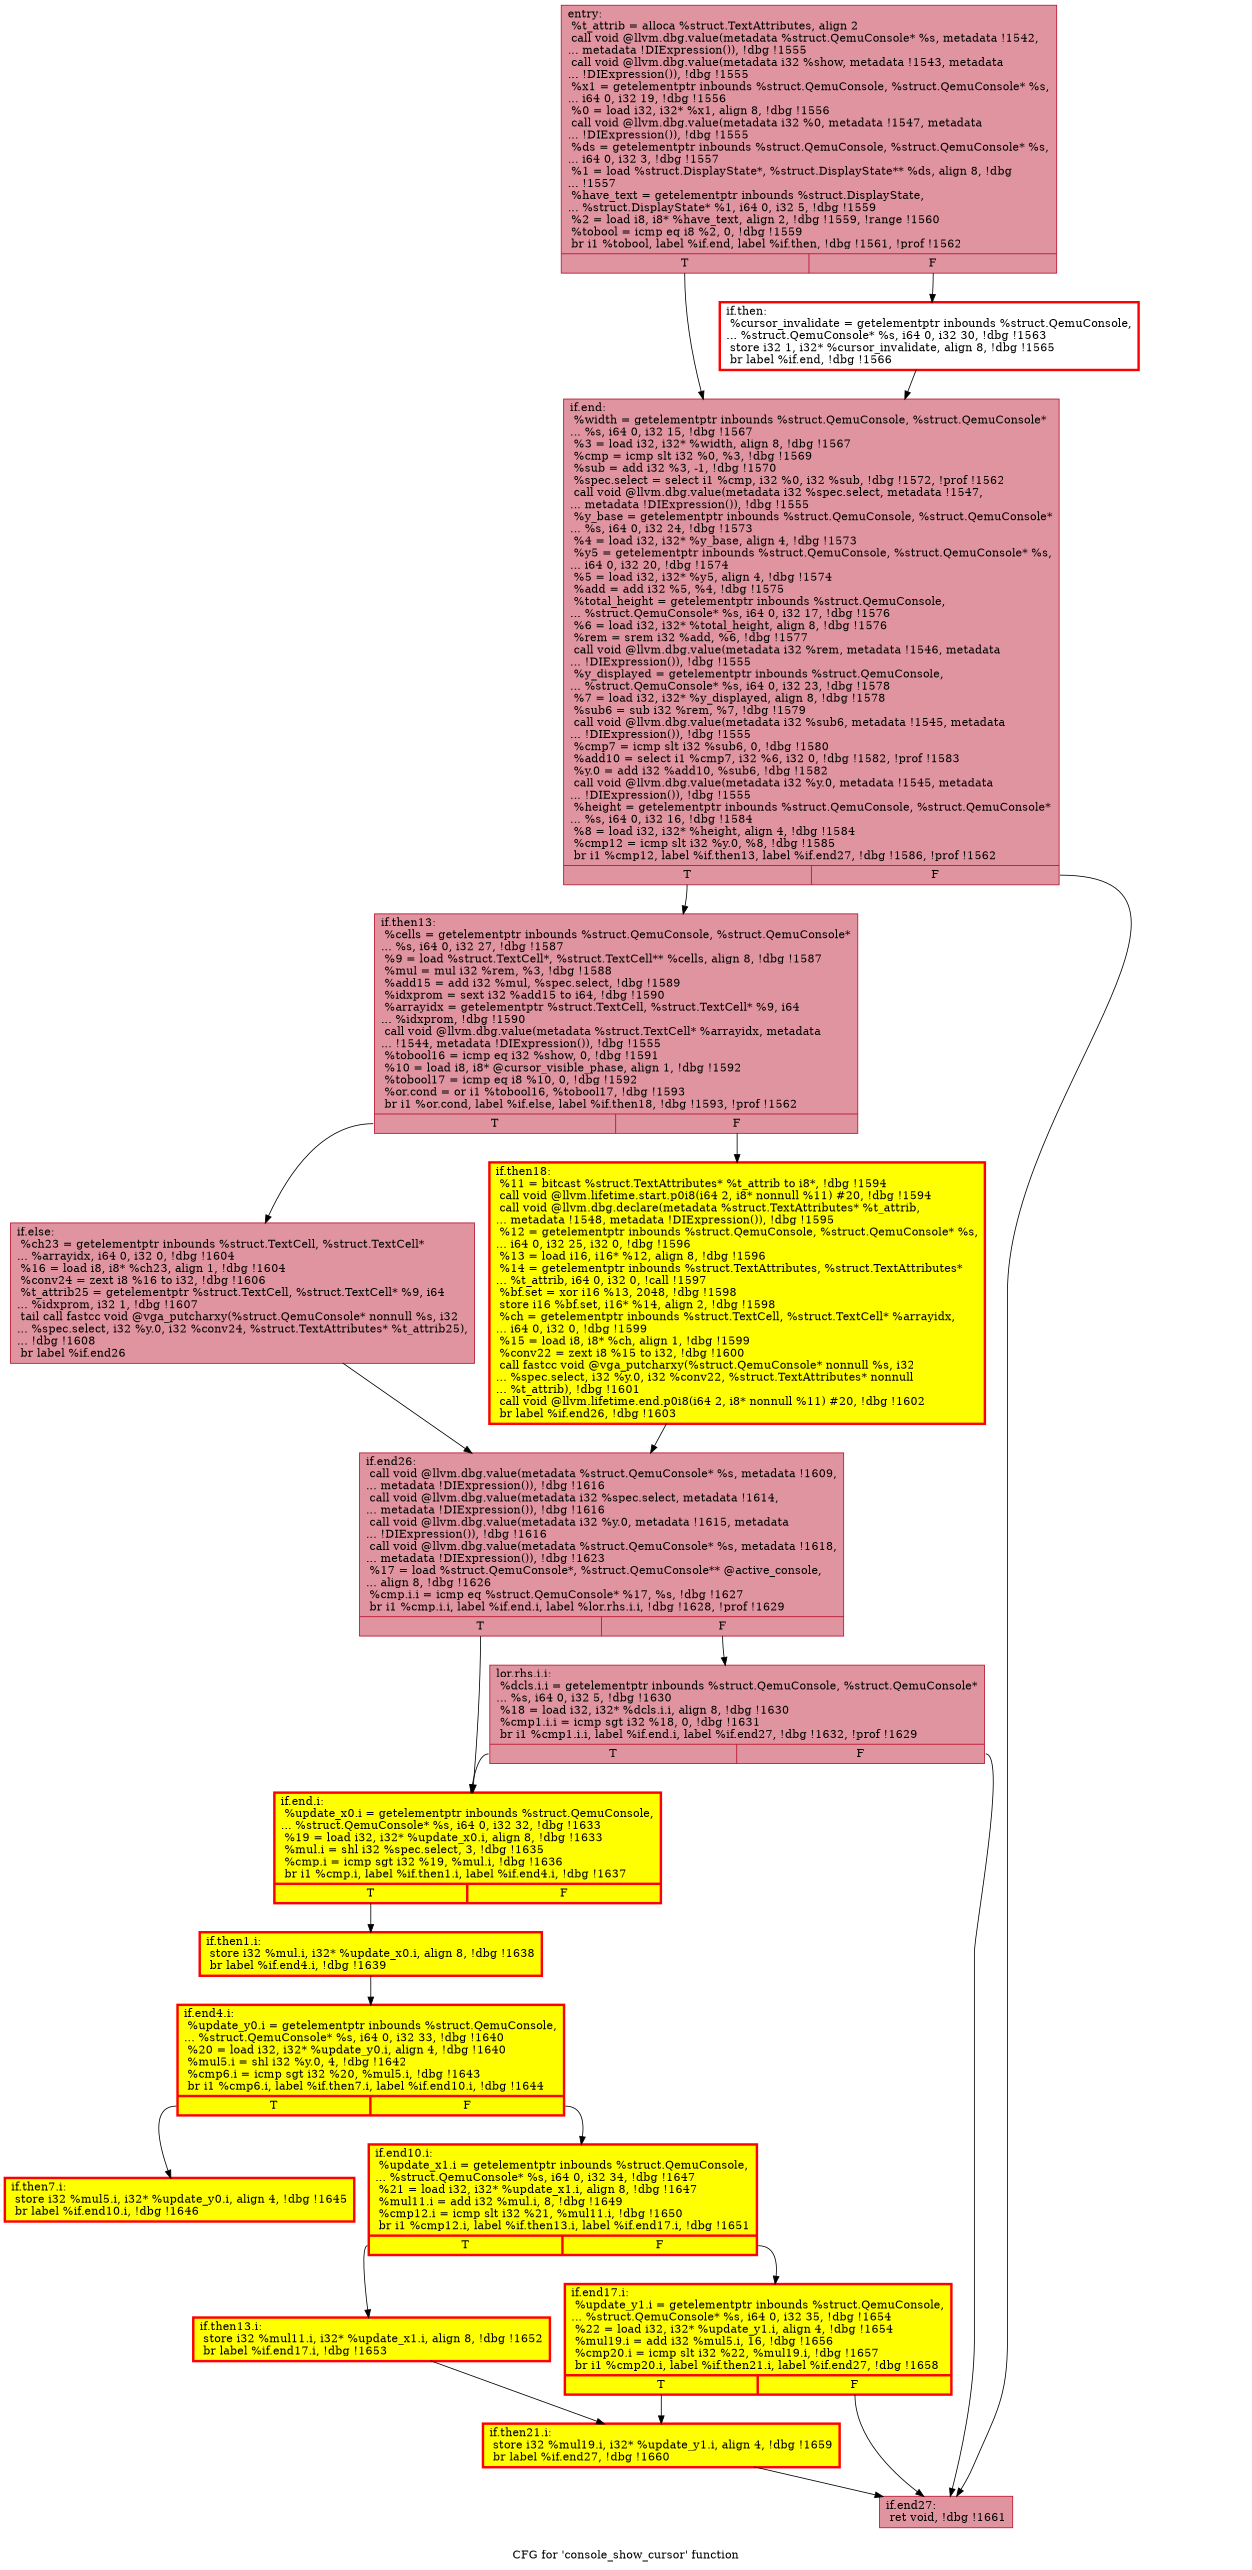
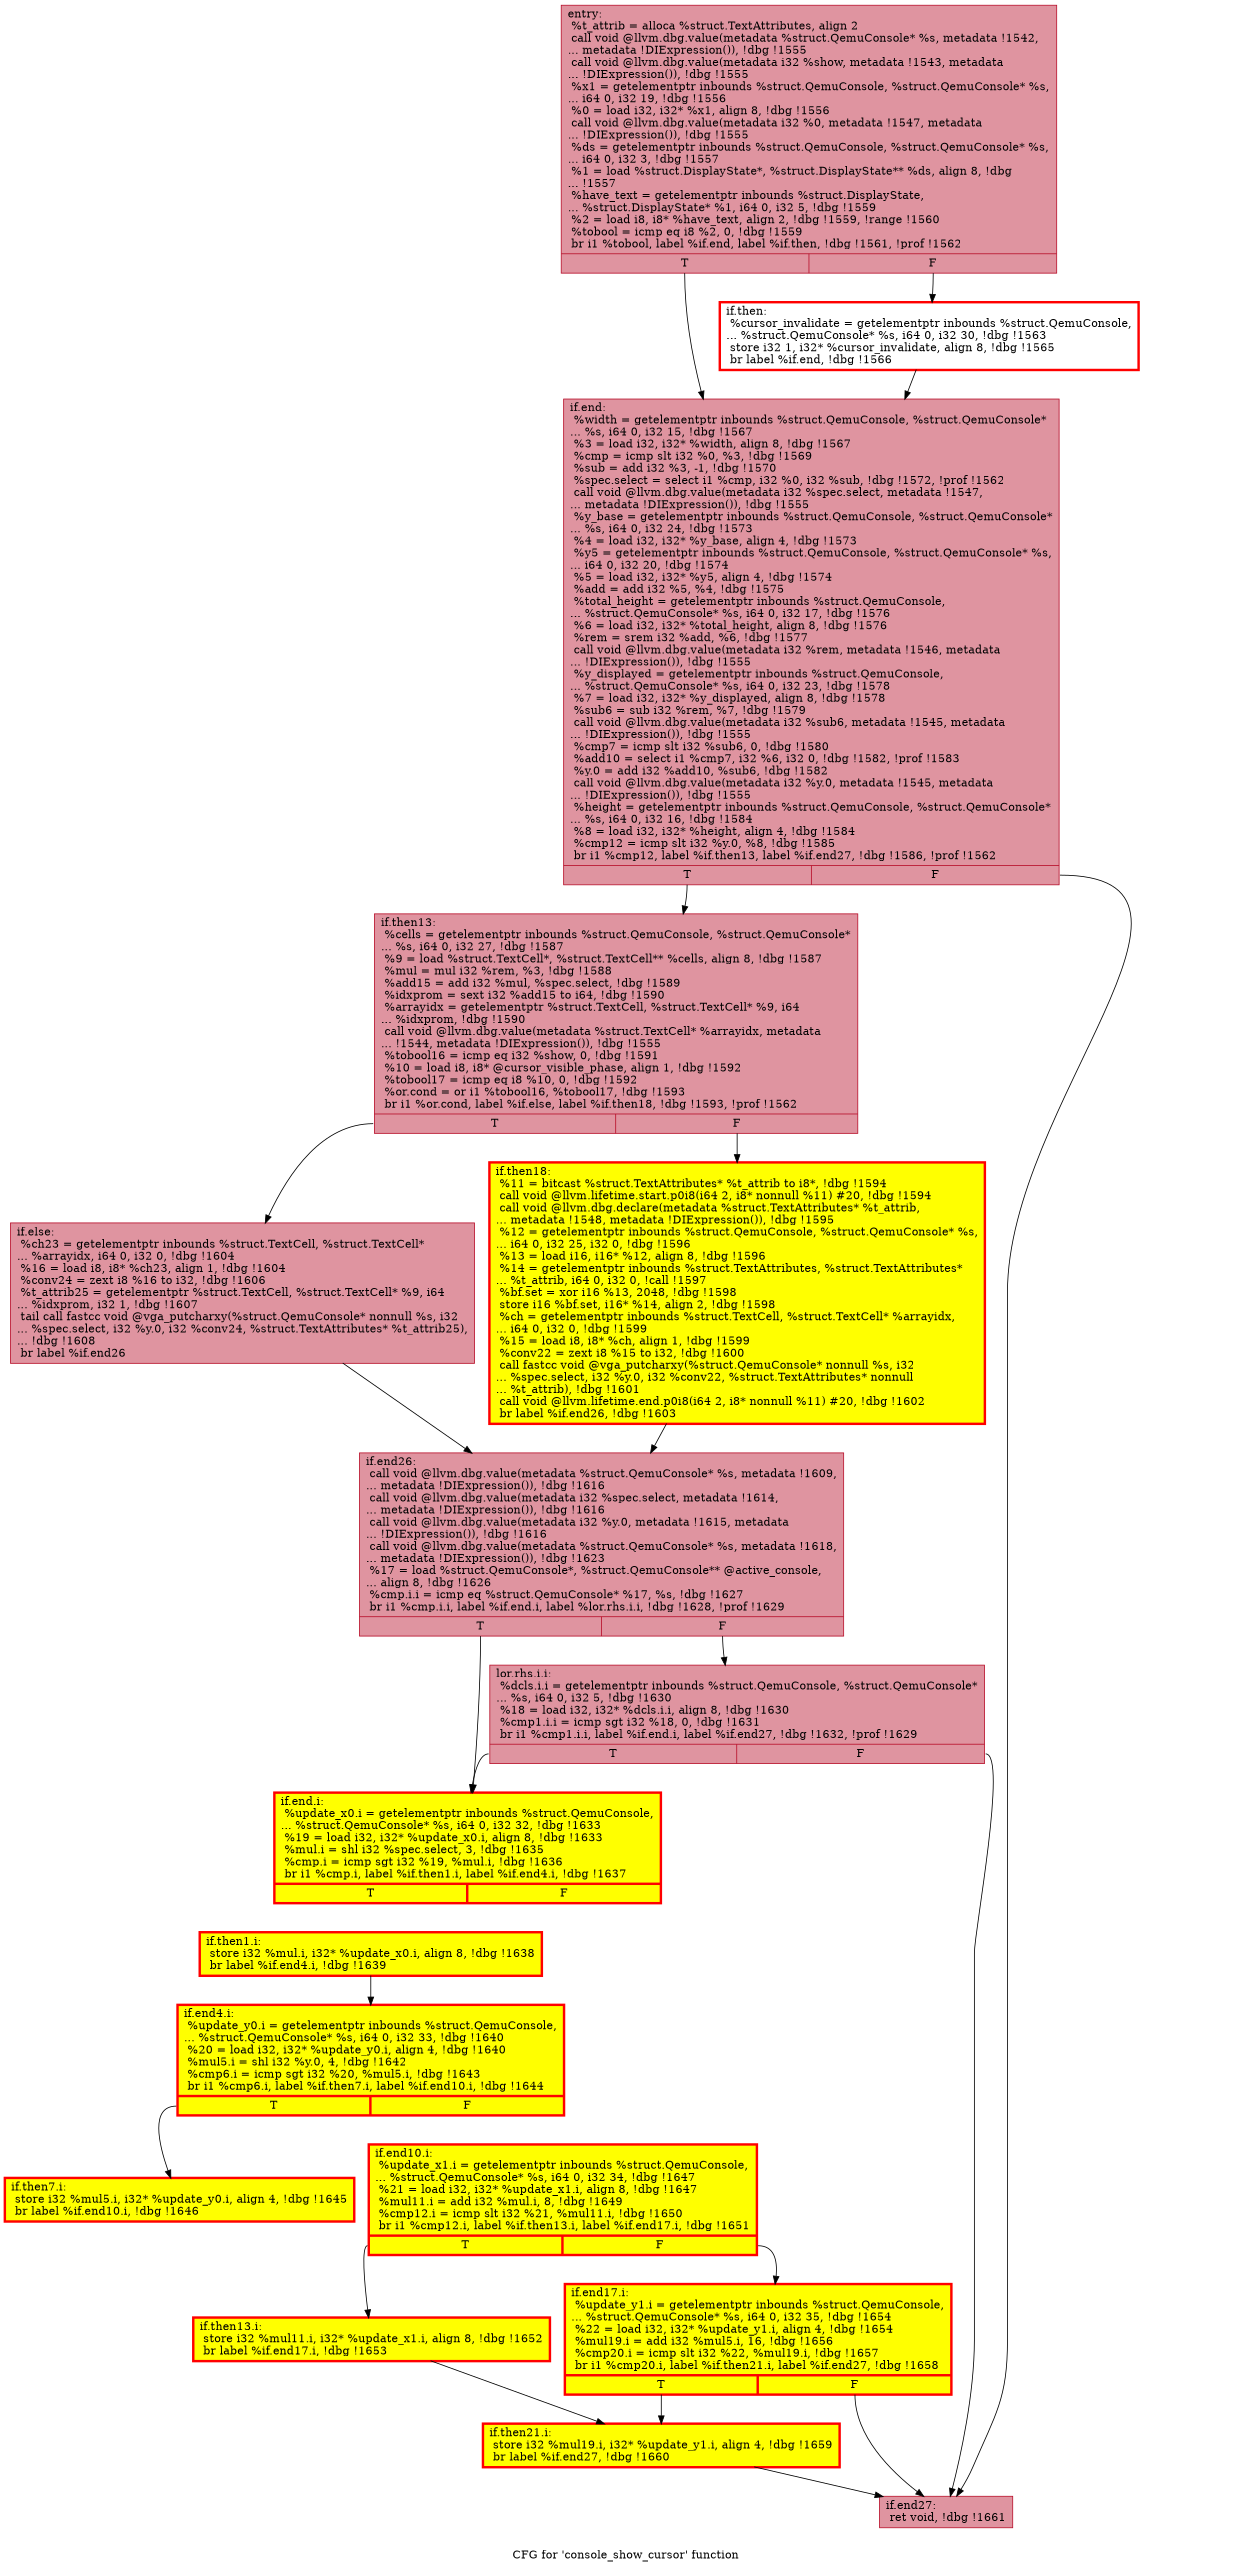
(371, 1914) -> none
(581, 2116) -> none
